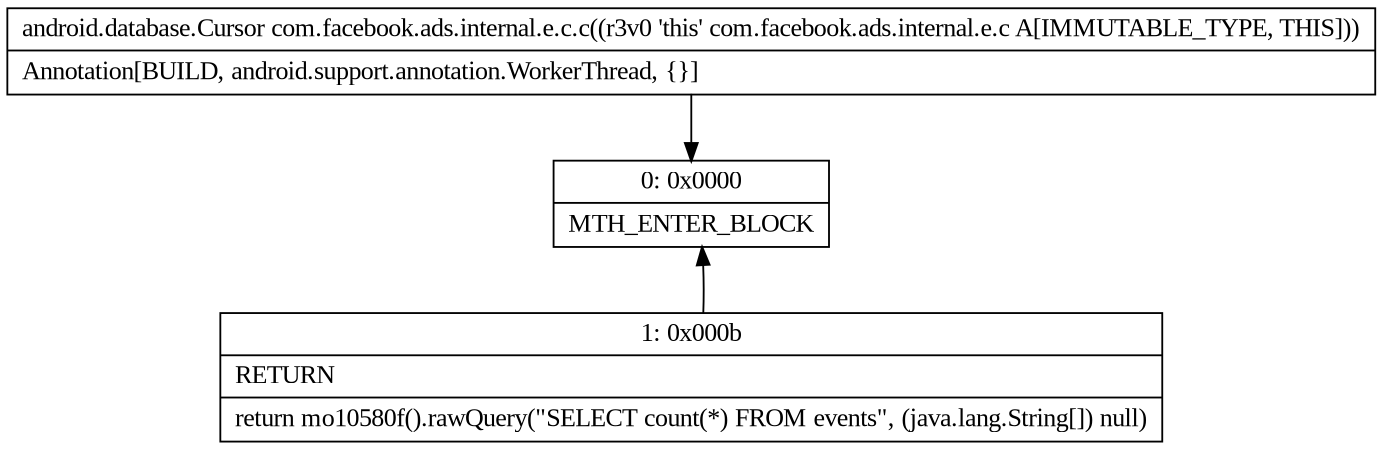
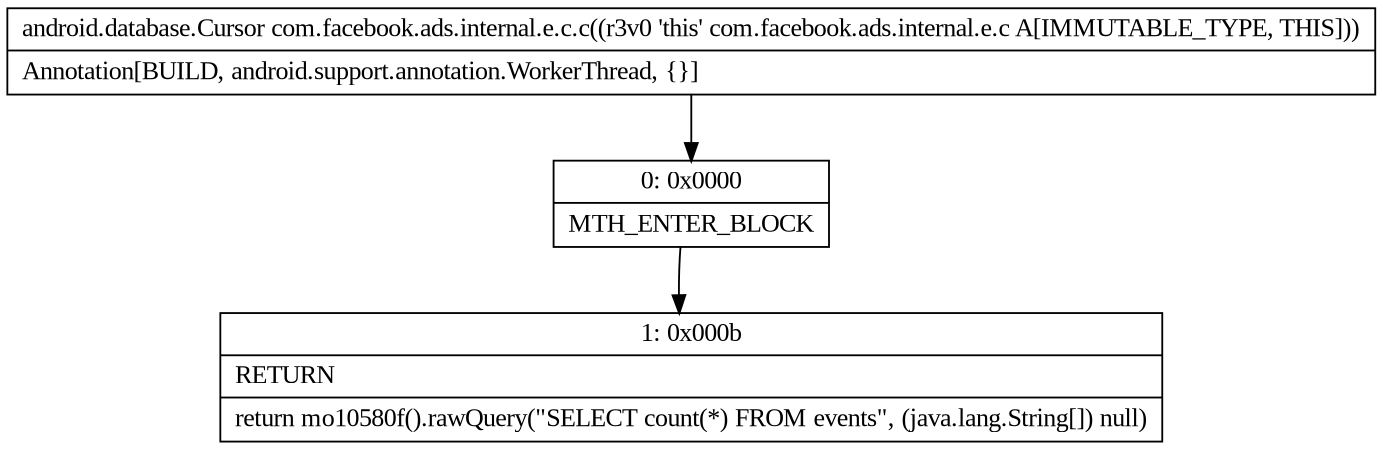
(704, 290) -> (679, 271)
